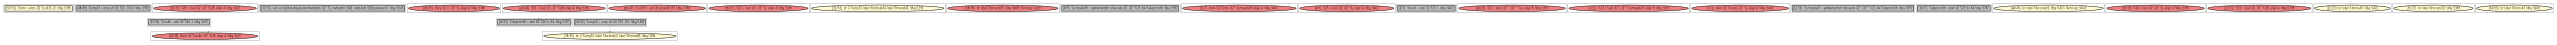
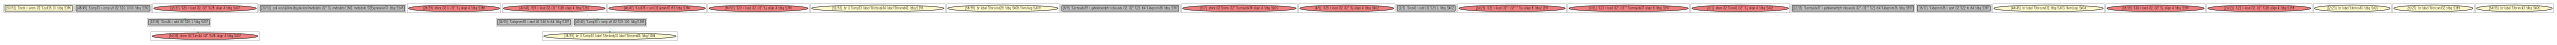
(1003, 8) -> (1003, 8)
(544, 15) -> (582, 15)
(212, 21) -> (191, 29)
